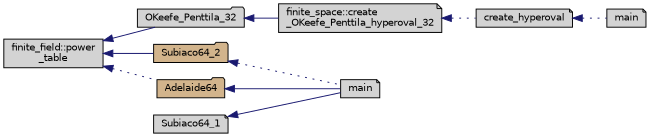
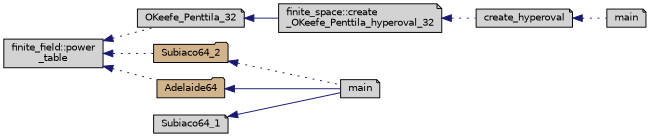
(191, 18) -> (191, 18)
(134, 33) -> (134, 33)
(133, 53) -> (133, 53)
